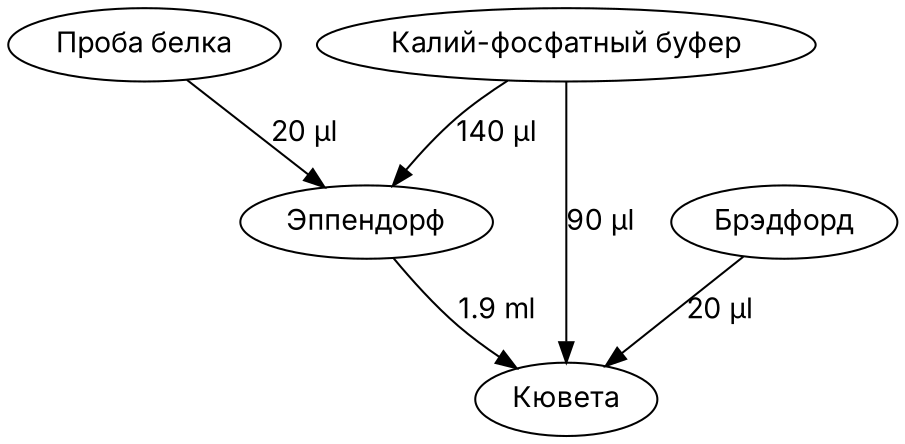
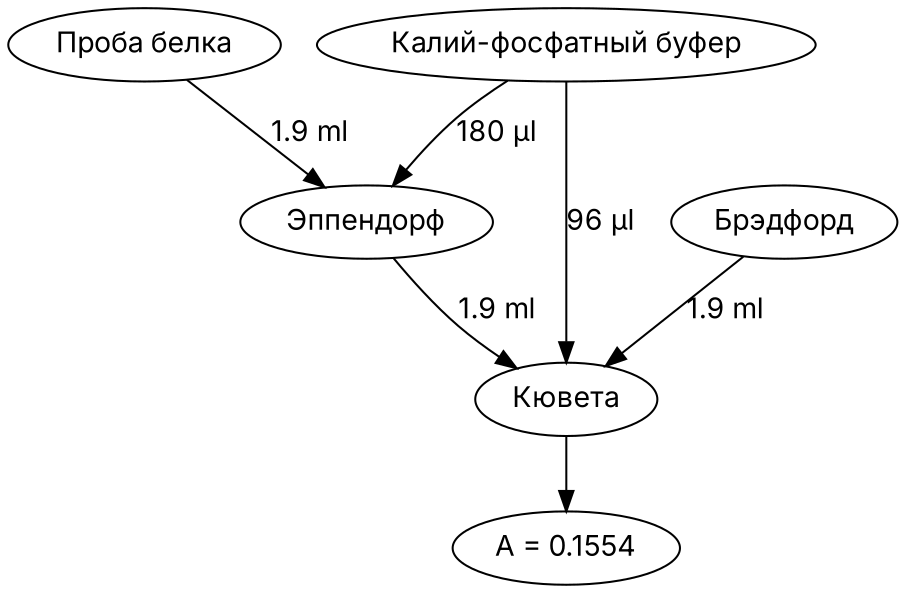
(306, 133) -> (311, 133)
(497, 133) -> (497, 133)
(601, 222) -> (601, 222)
(721, 311) -> (726, 311)
none -> (566, 548)
